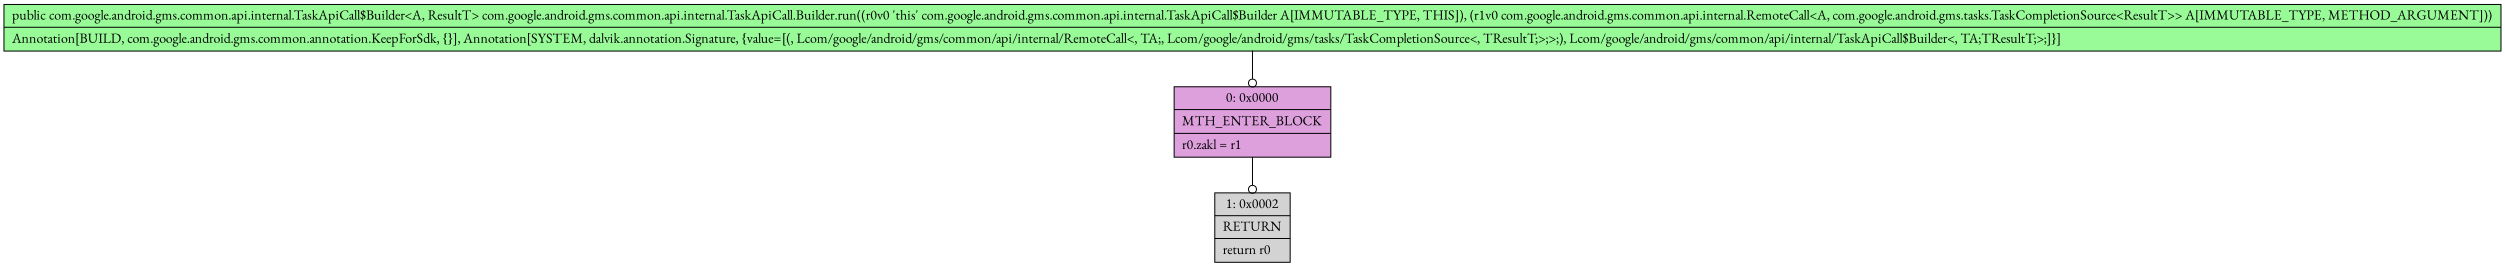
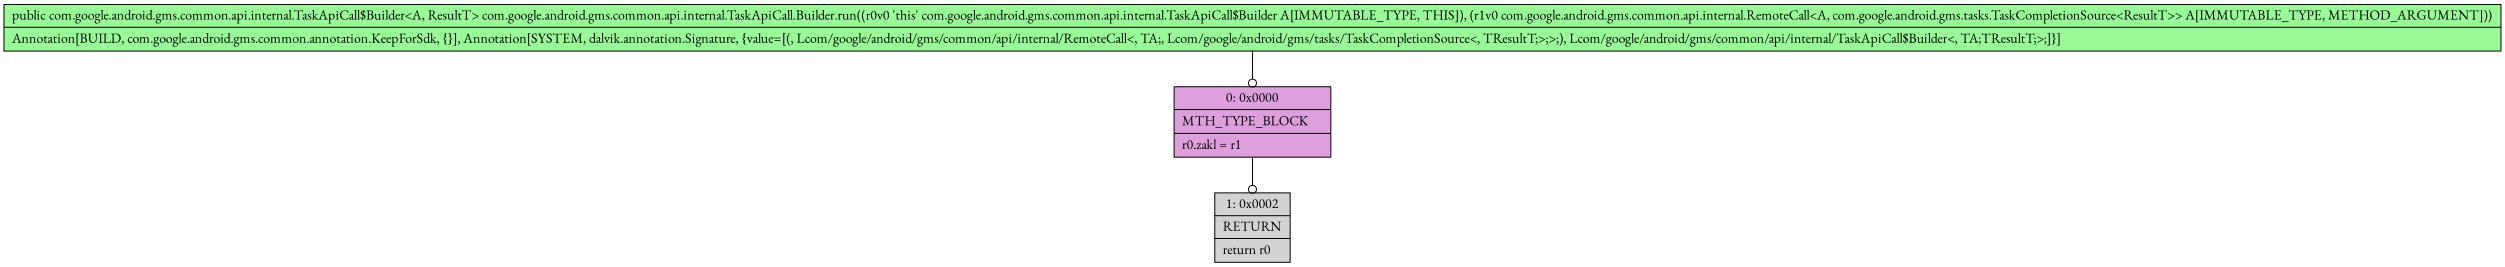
(1252, 121) -> (1246, 121)
